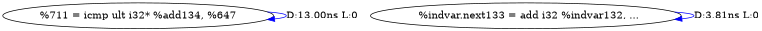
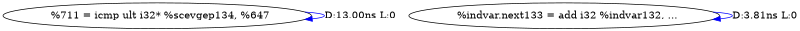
(138, 16) -> (157, 16)
